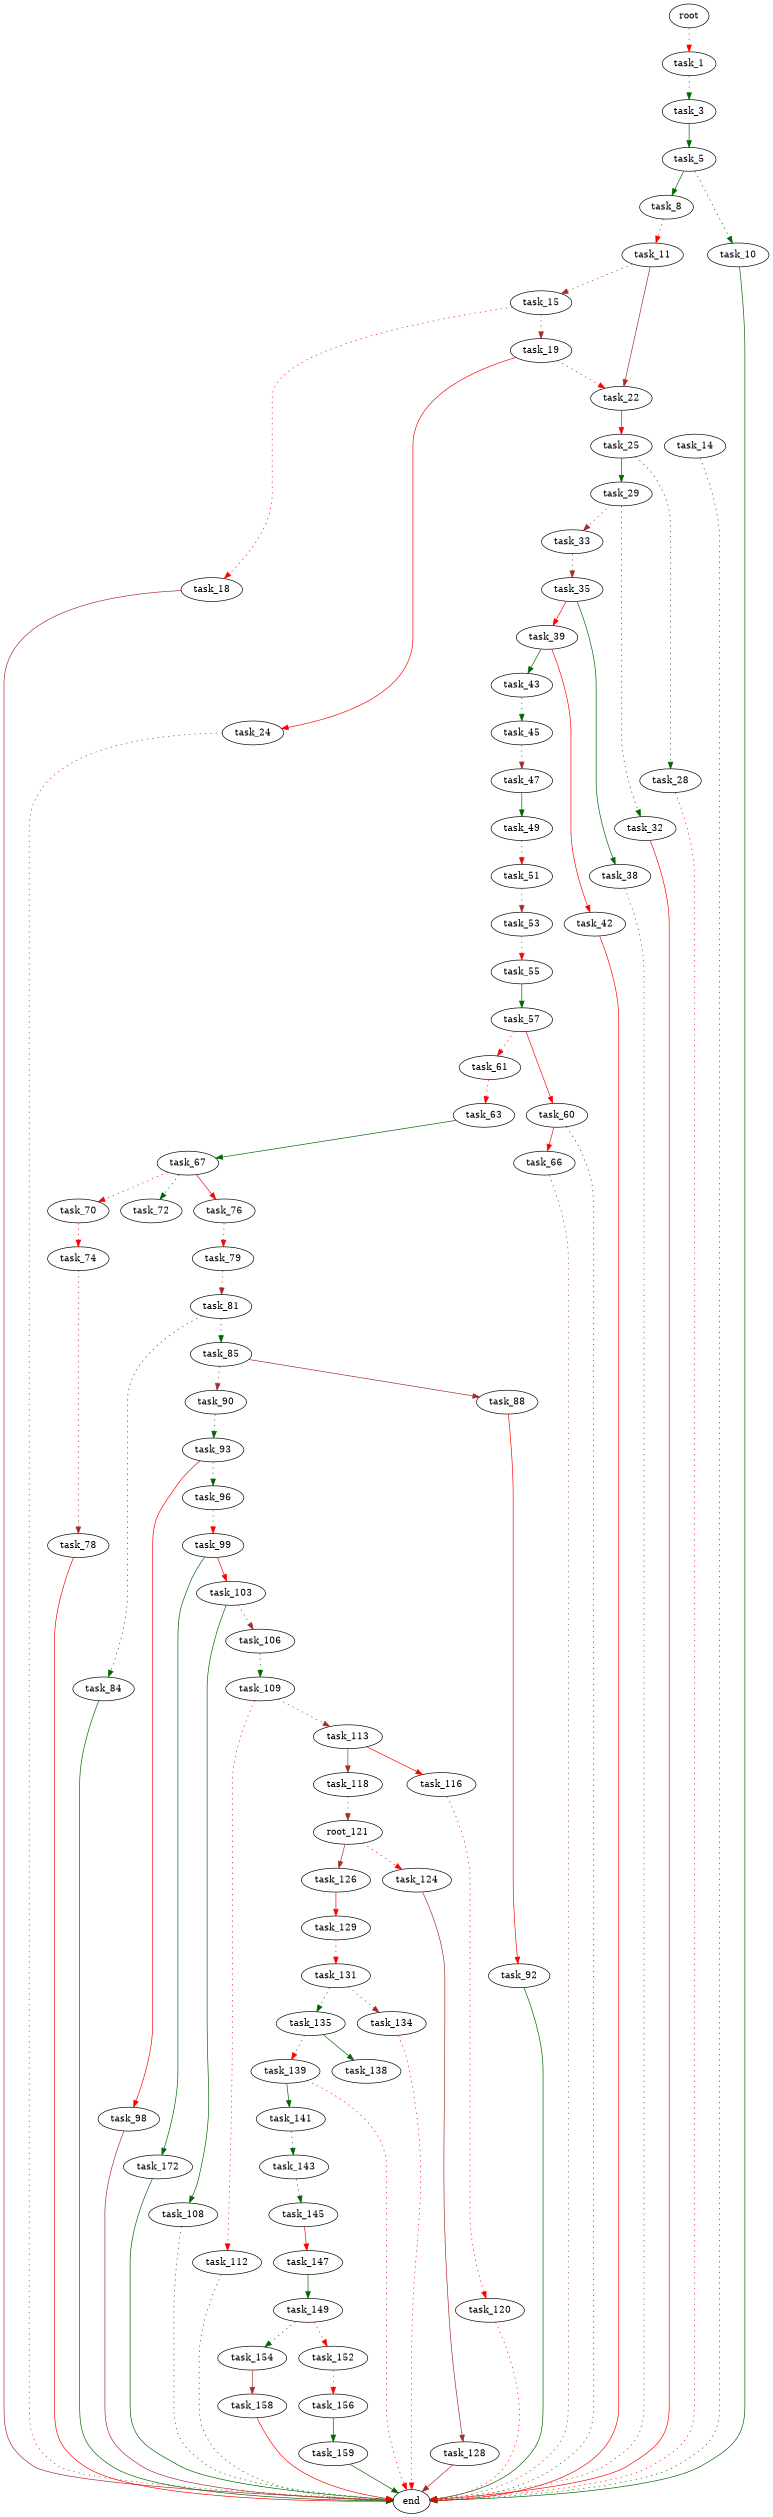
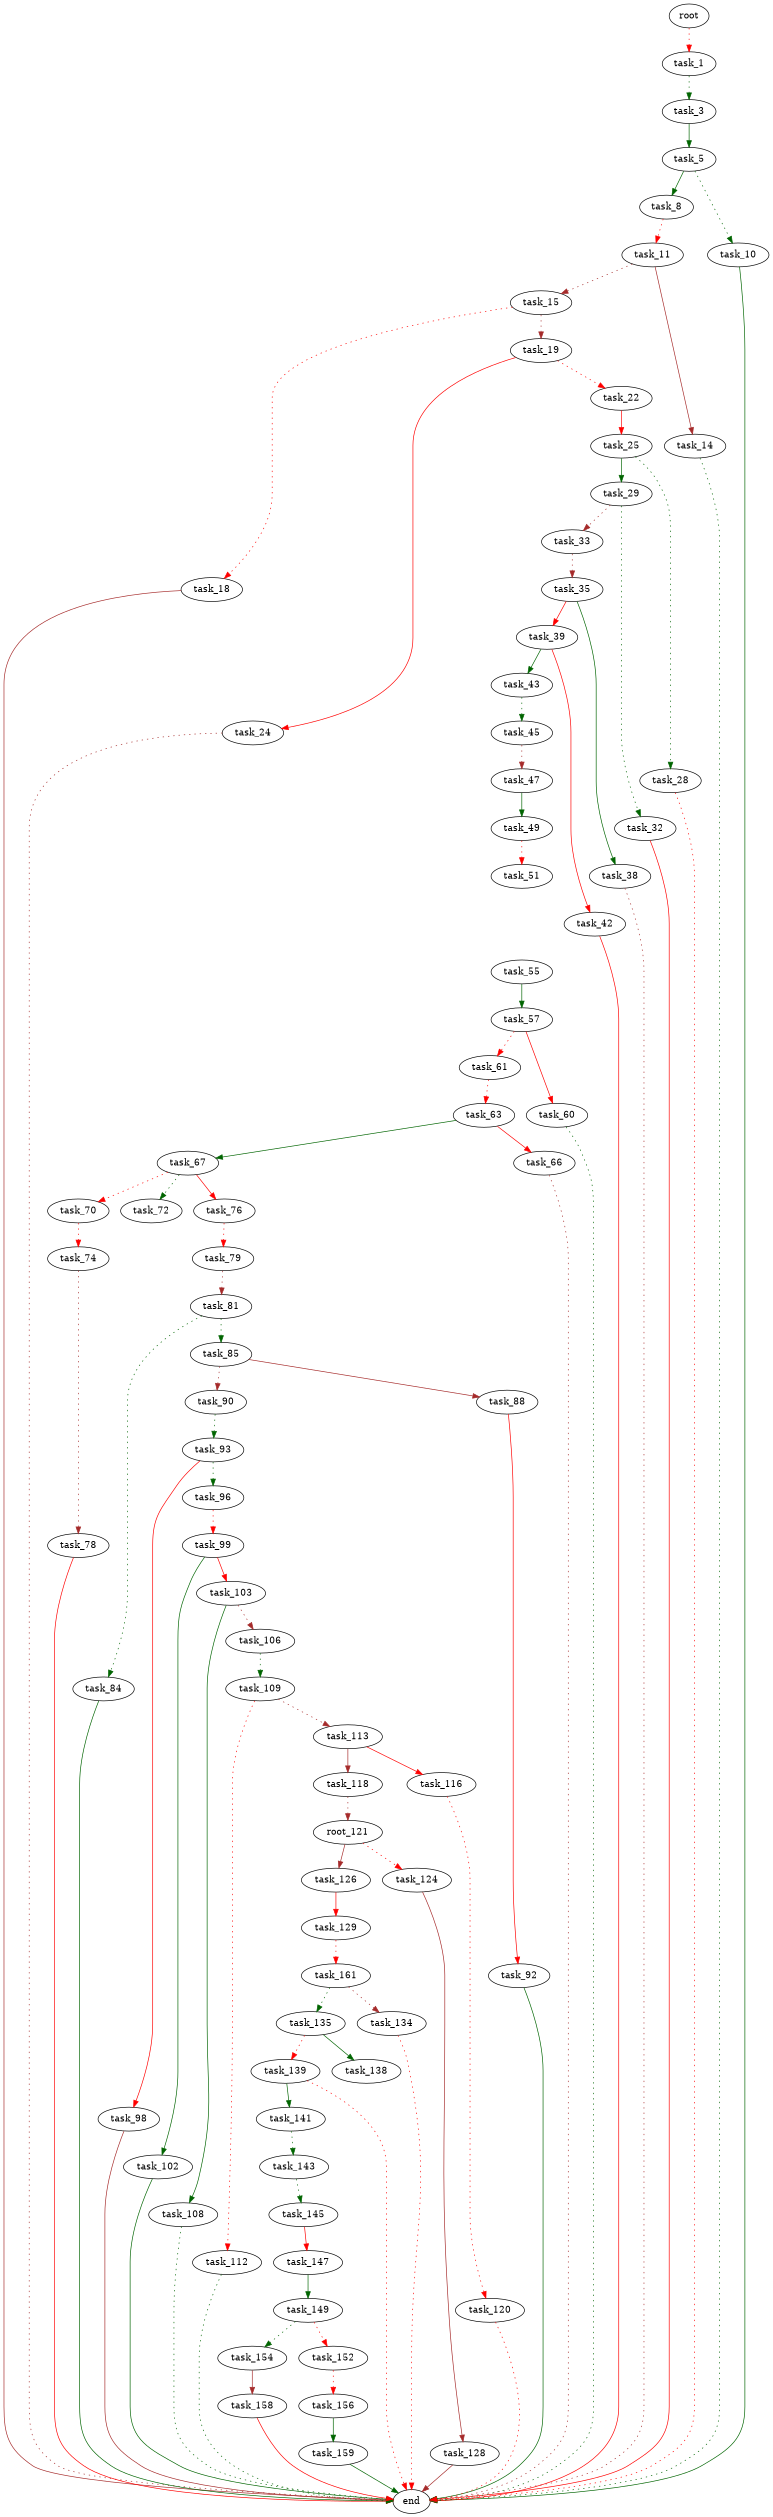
(638, 323) -> (673, 347)
(522, 924) -> none
(552, 1136) -> (511, 1137)
(336, 1976) -> (336, 1976)
(158, 2167) -> (158, 2167)
